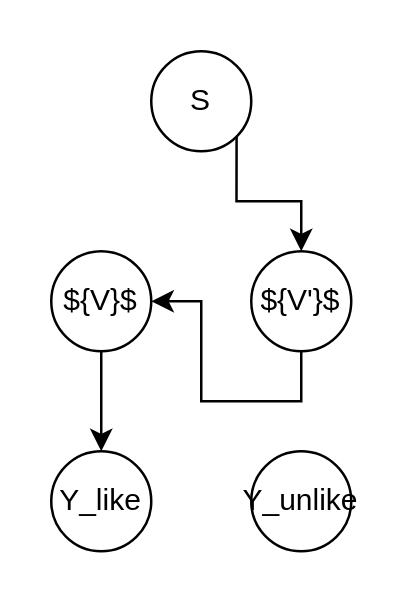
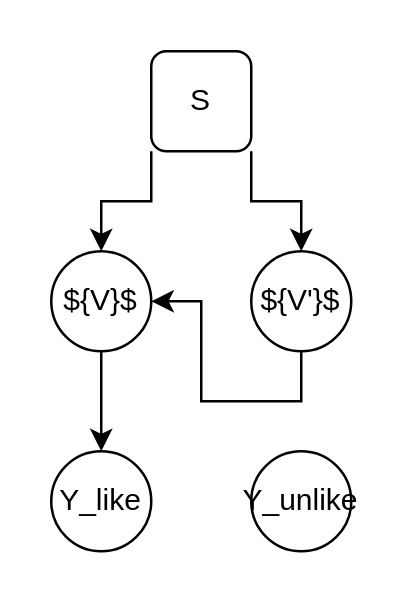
(201, 101) -> (201, 101)
none -> (134, 201)
